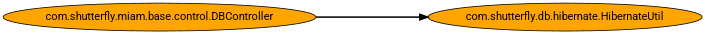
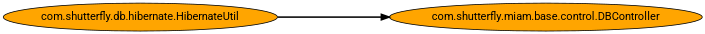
(368, 17) -> (330, 17)
